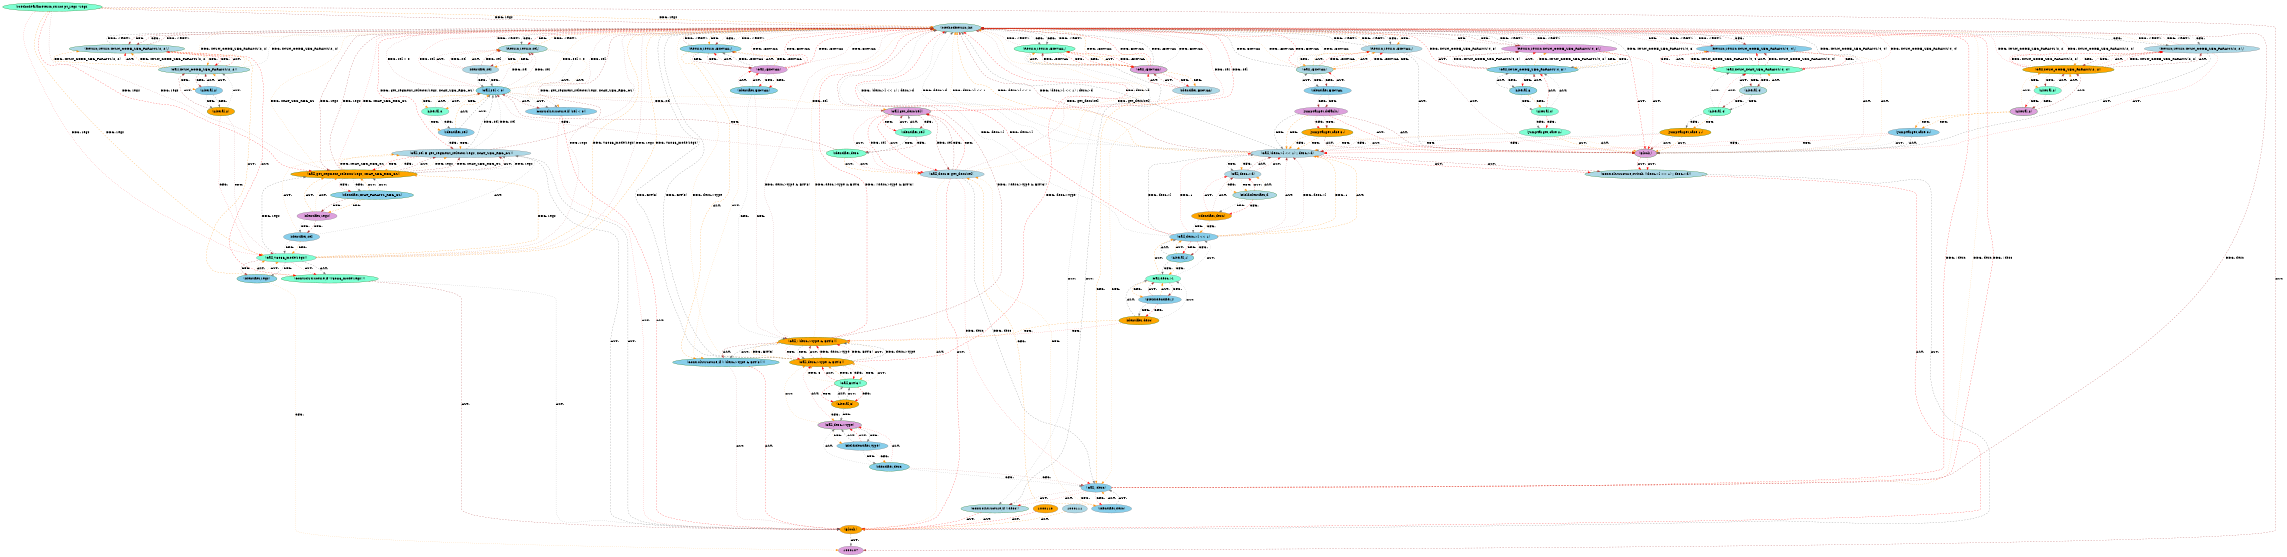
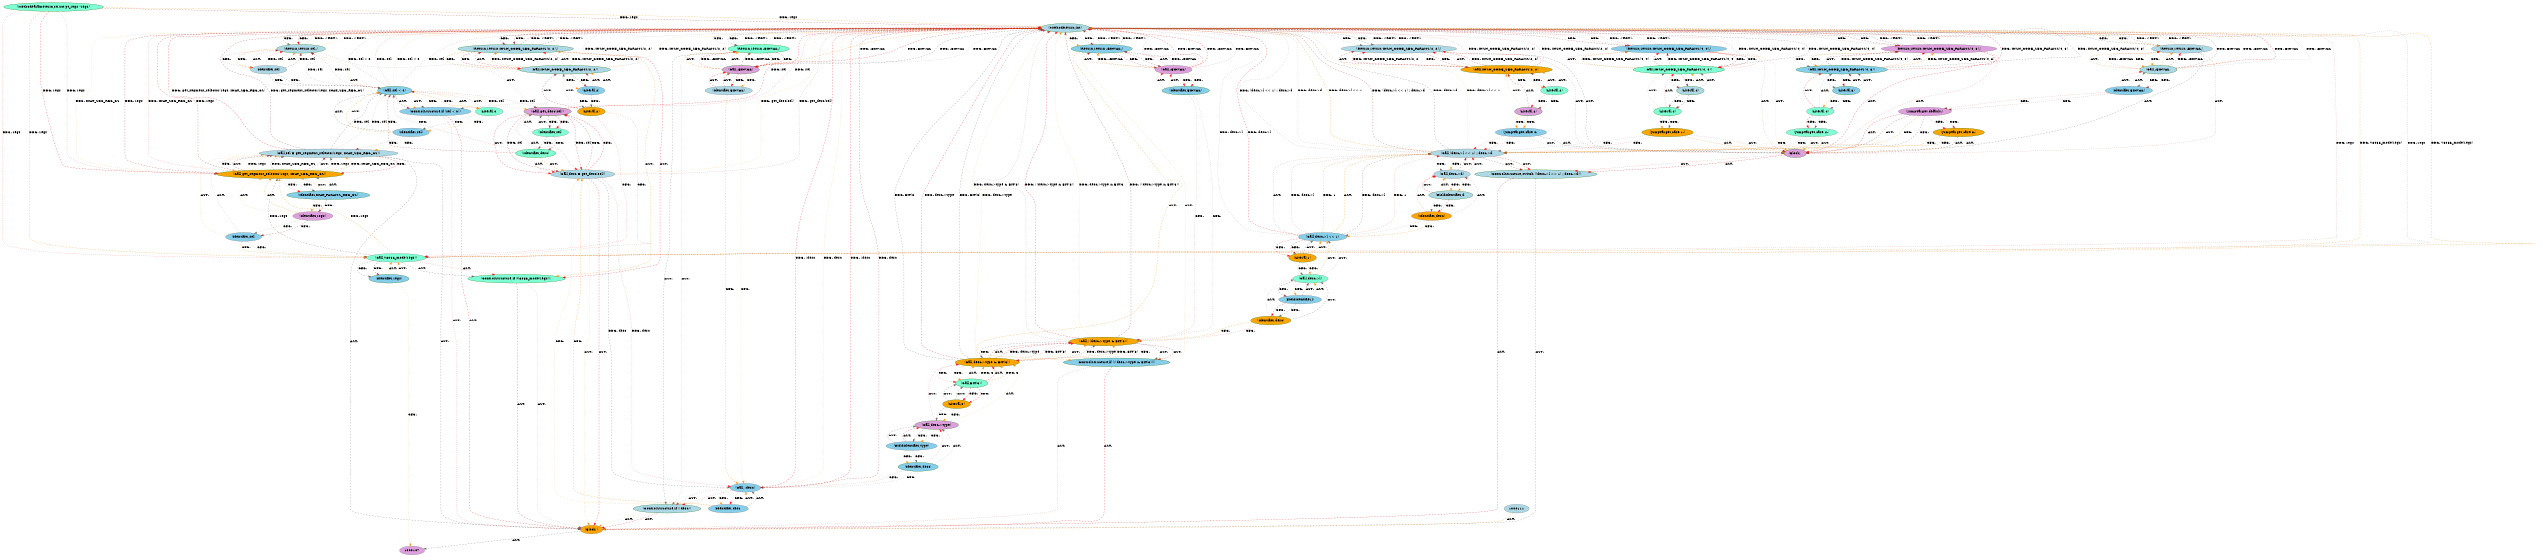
(2145, 22) -> none
(1758, 70) -> (1679, 70)
(1180, 258) -> (1303, 258)
(1046, 509) -> none
